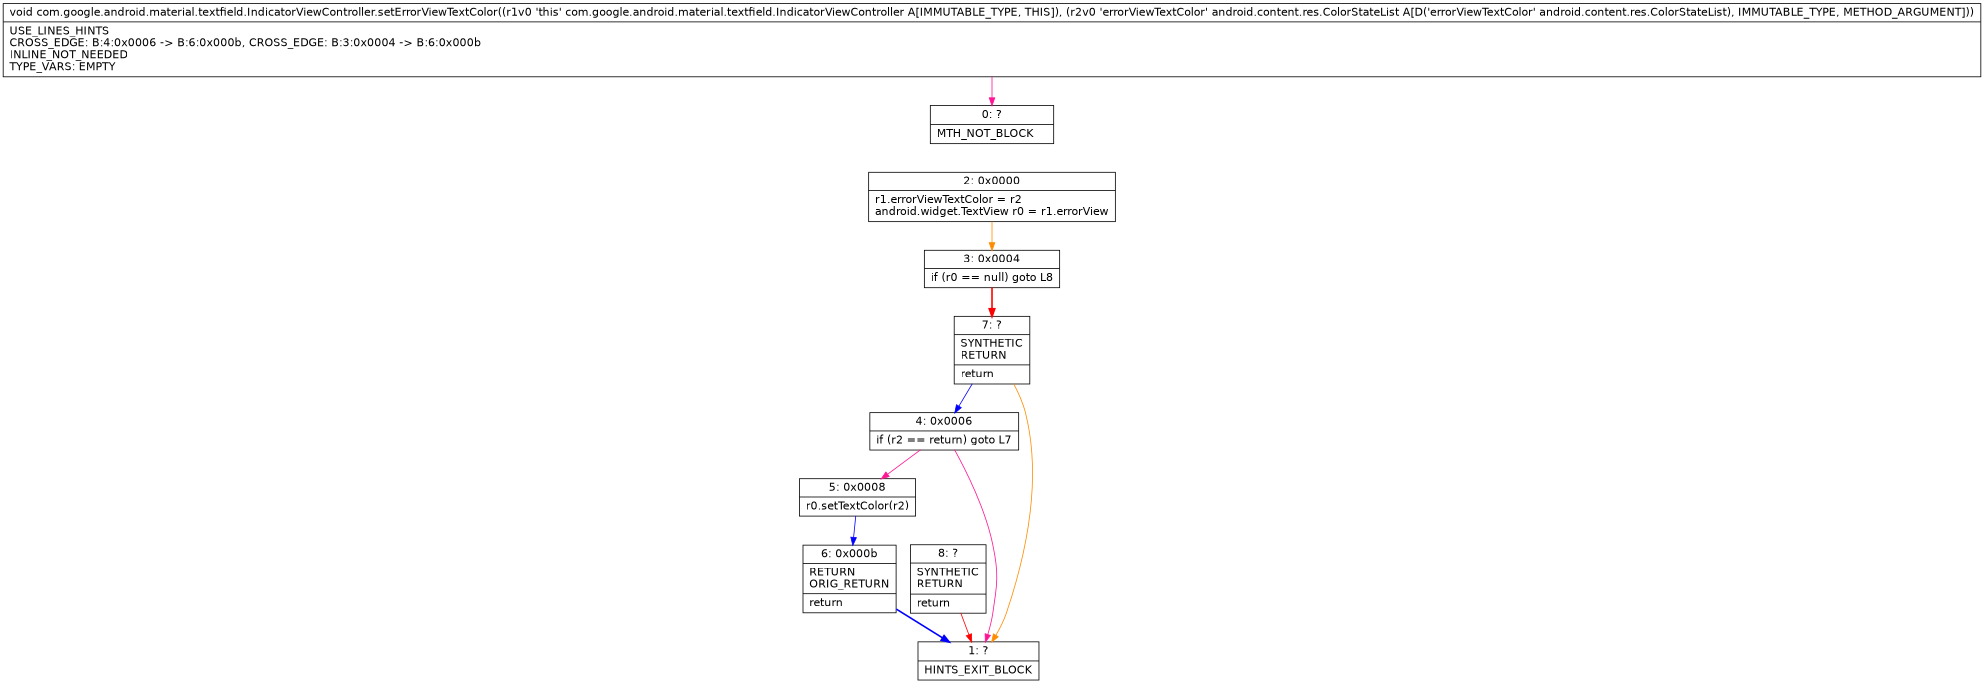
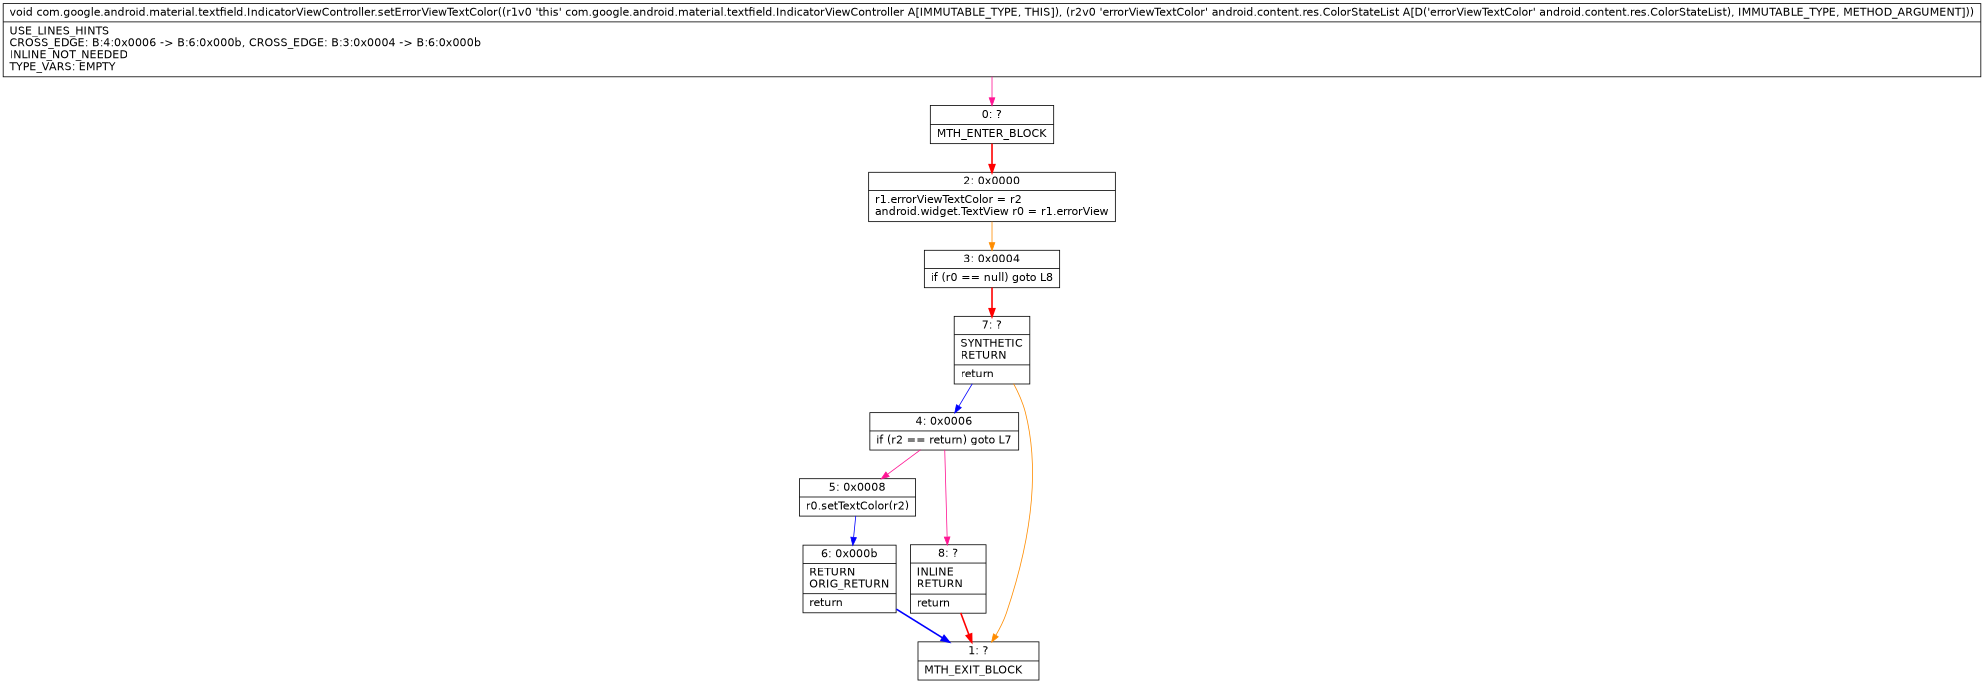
(985, 134) -> (992, 134)
none -> (992, 154)
(991, 539) -> (946, 493)
(948, 572) -> (936, 572)
(965, 624) -> (965, 624)
(978, 670) -> (974, 670)
